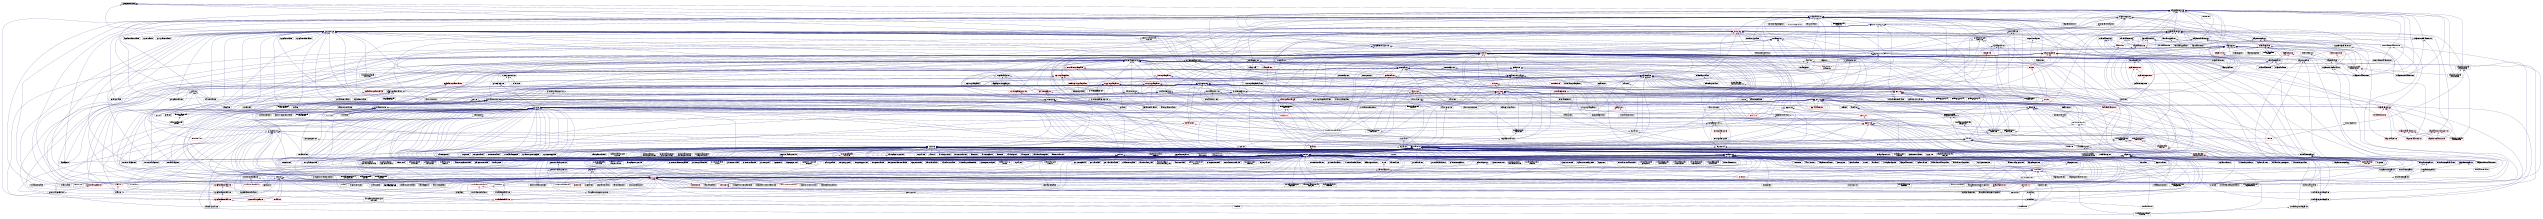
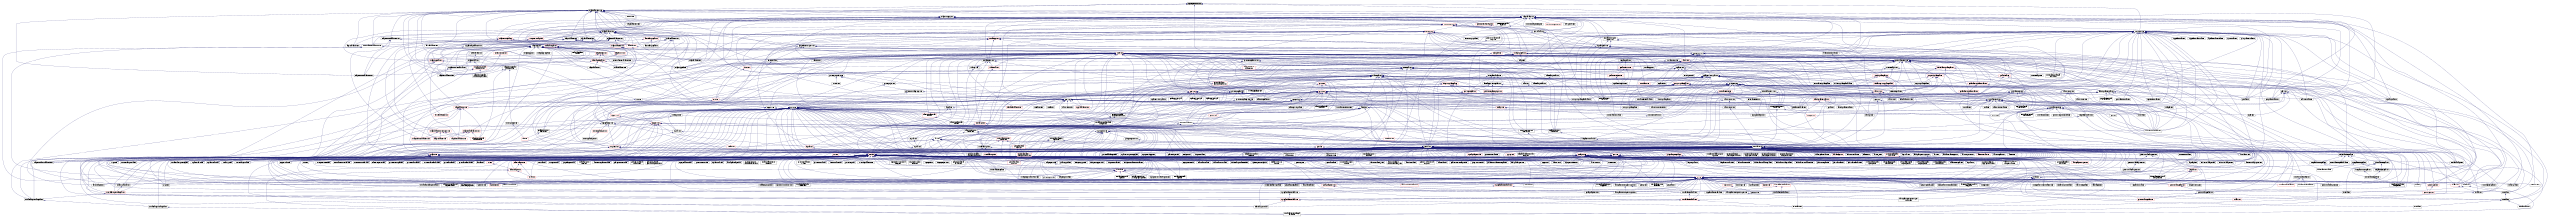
(2455, 76) -> (480, 76)
(750, 163) -> (835, 163)
none -> (1139, 177)
